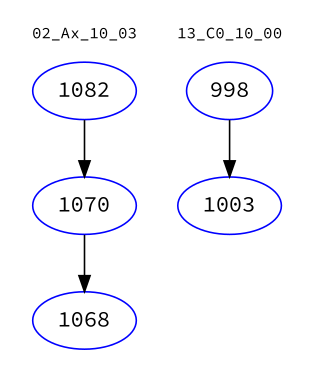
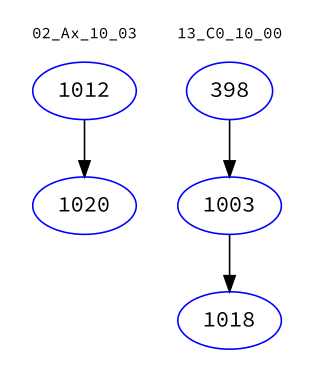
(85, 91) -> (85, 91)
(230, 91) -> (230, 91)
(85, 206) -> (85, 206)
(85, 320) -> none
none -> (230, 320)
